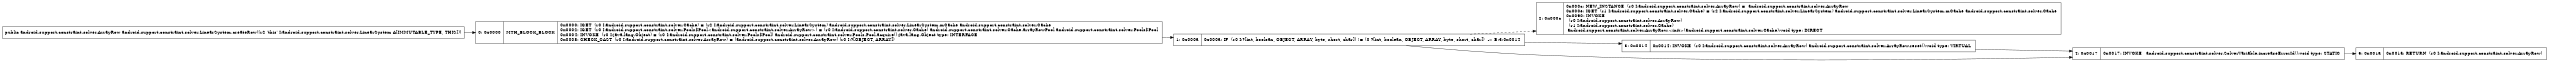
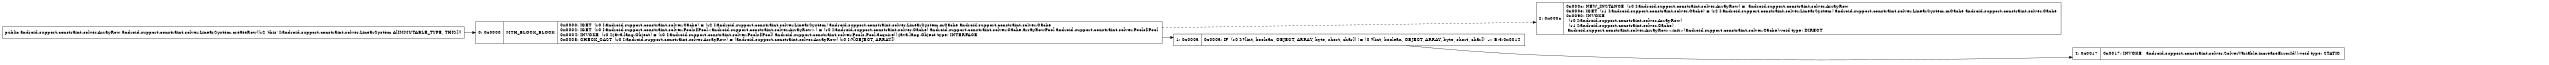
(1502, 33) -> (1348, 25)
(1799, 46) -> none
(2451, 54) -> none
